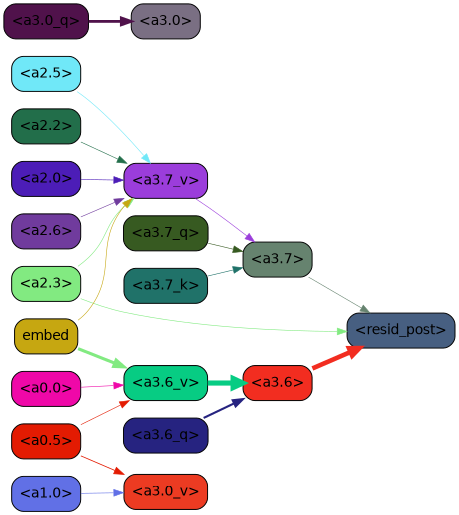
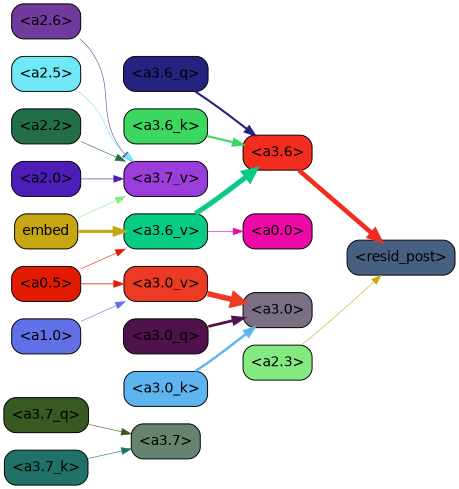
none -> (166, 126)
(222, 217) -> none
(102, 240) -> none
(105, 265) -> (97, 209)
(335, 293) -> none
none -> (220, 297)
(207, 325) -> (338, 314)
(96, 356) -> (96, 231)
(97, 386) -> (220, 231)
none -> (166, 389)
